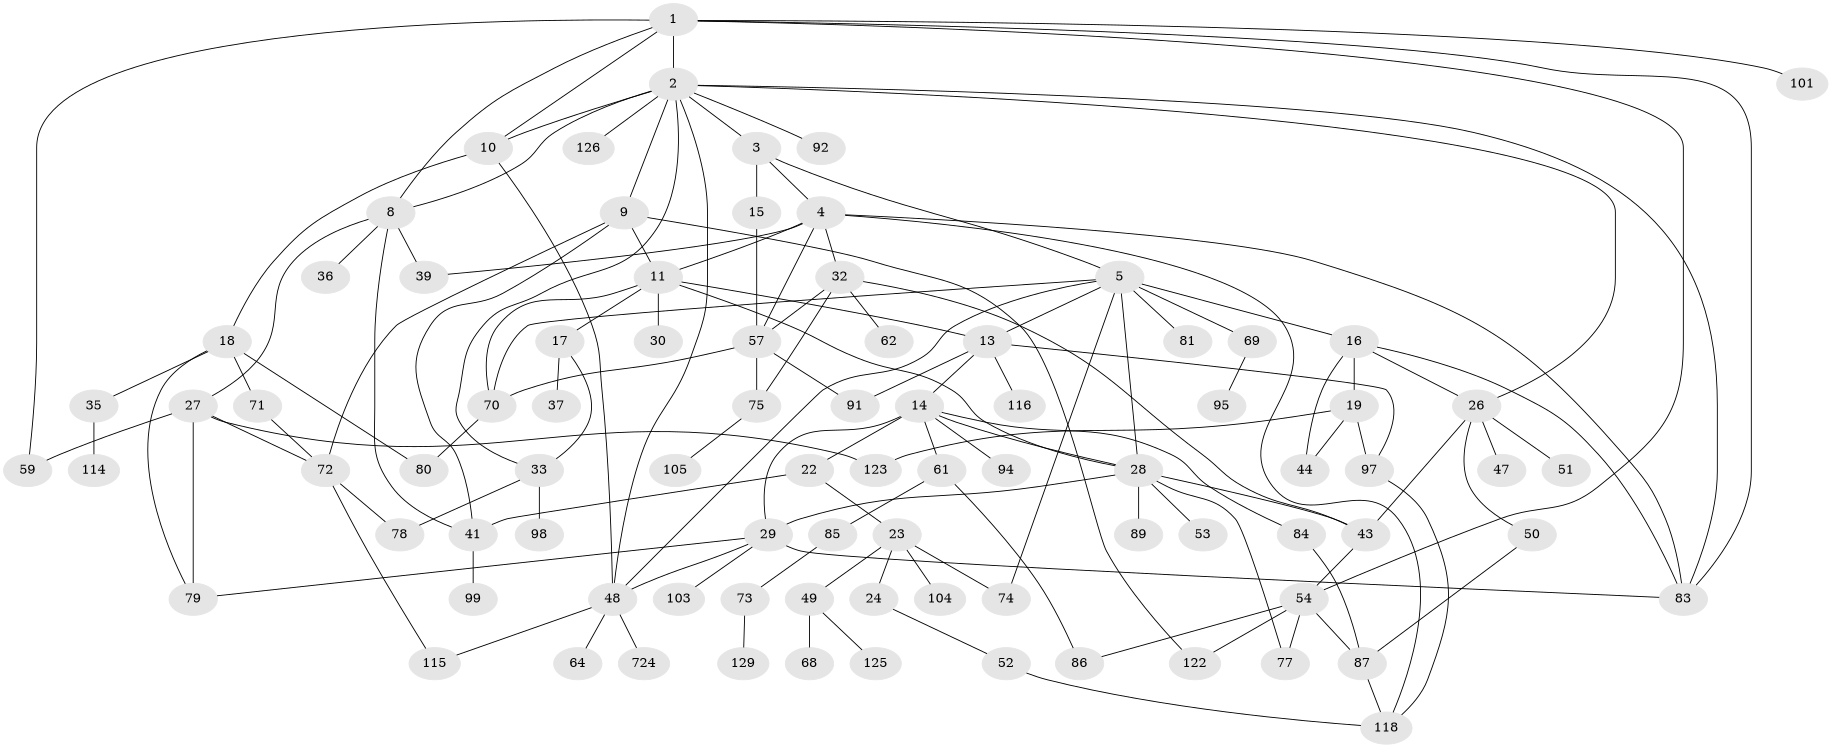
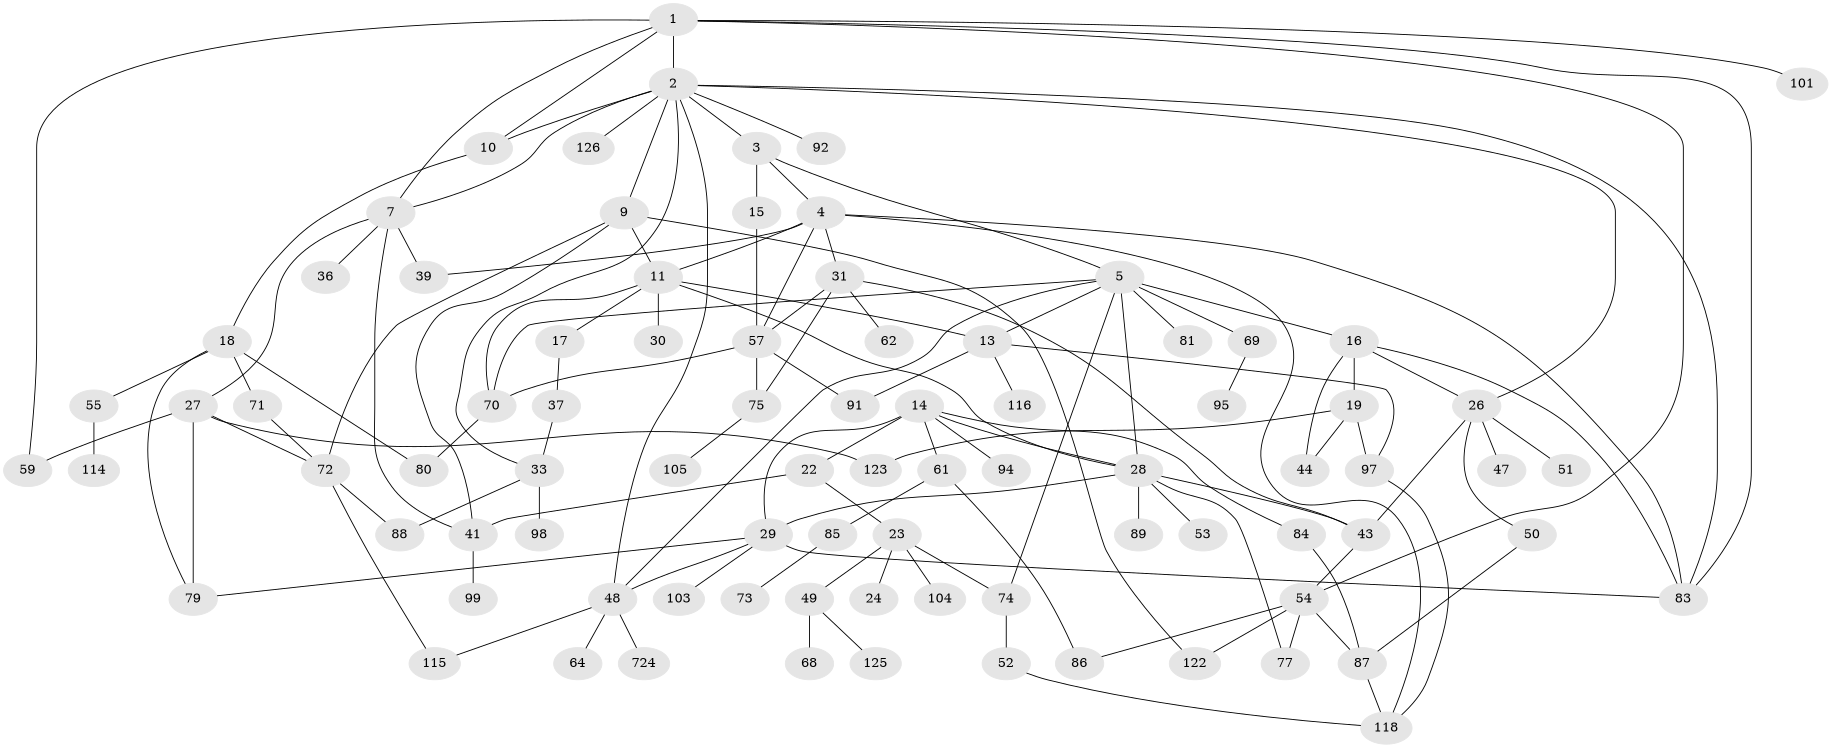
(391, 213) -> (391, 213)
(840, 277) -> (840, 277)
(600, 360) -> none
(953, 374) -> none
(94, 406) -> (94, 406)
(591, 412) -> (546, 444)
(400, 535) -> (400, 535)
(940, 631) -> (1006, 632)
(743, 664) -> none
